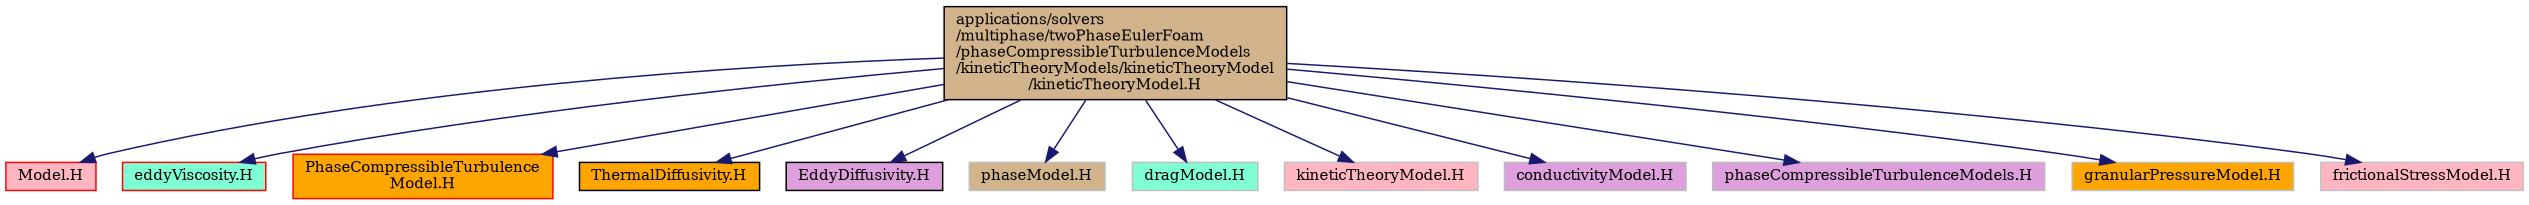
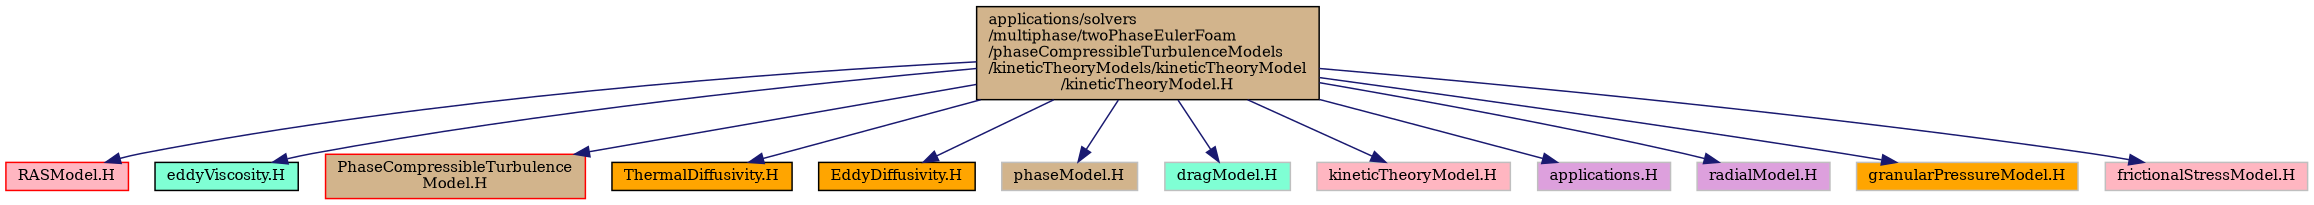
(51, 176) -> (67, 176)
(194, 176) -> (227, 176)
(423, 176) -> (455, 176)
(864, 176) -> (897, 176)
(1595, 176) -> (1604, 176)
(1879, 176) -> (1764, 176)
